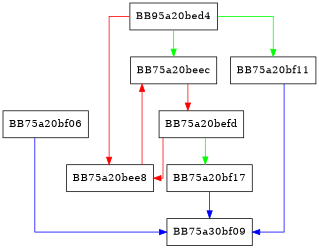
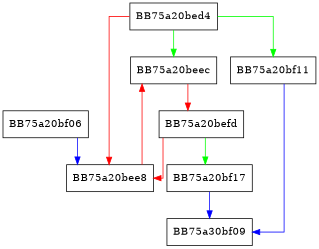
(174, 16) -> (174, 16)
(50, 232) -> (77, 147)
